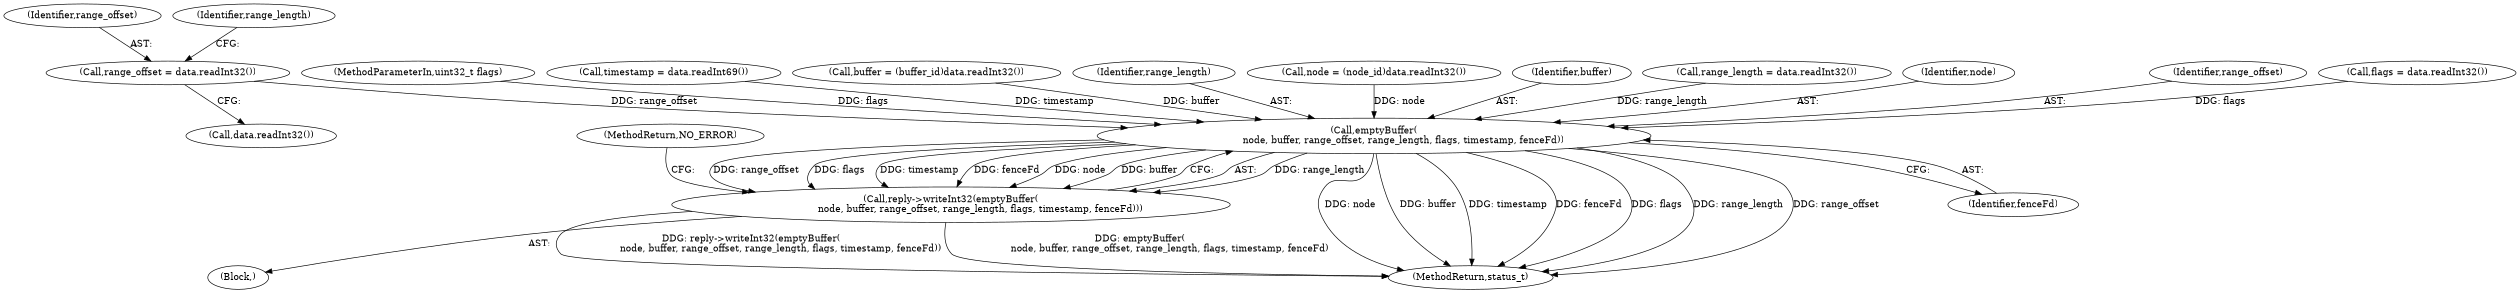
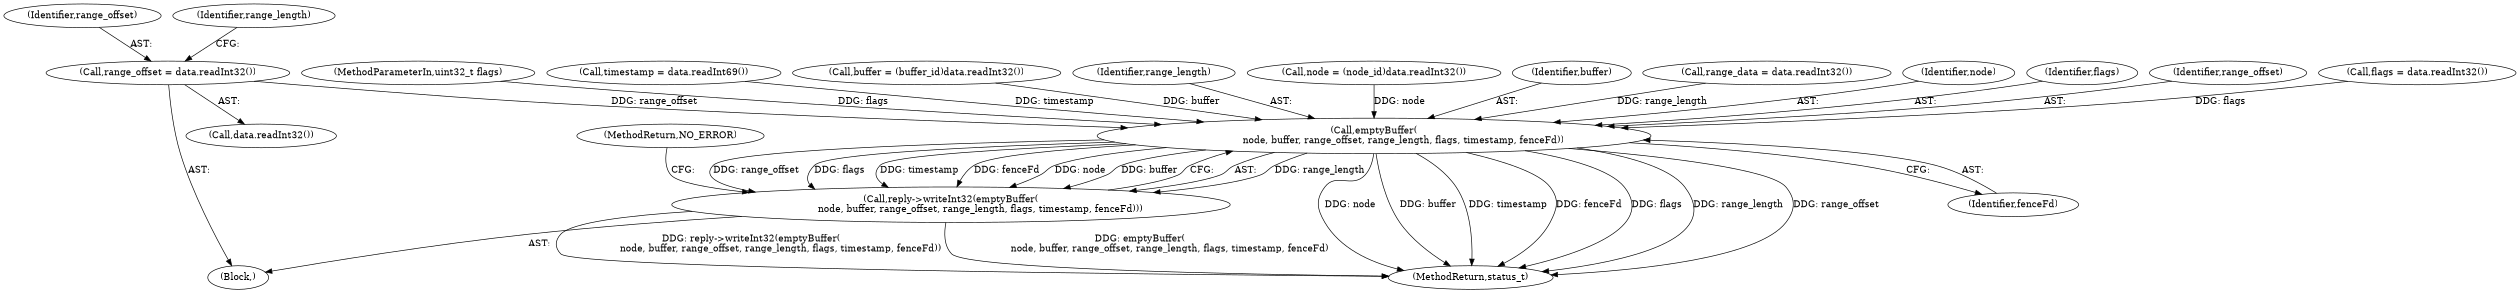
(1767, 73) -> (1767, 73)
none -> (2082, 73)
(231, 101) -> (231, 101)
none -> (188, 176)
